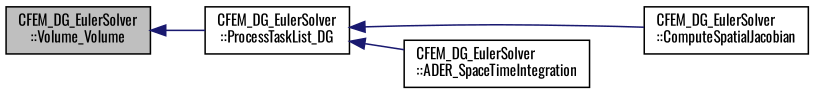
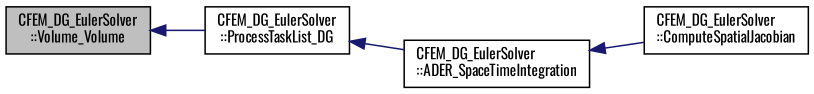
(504, 25) -> (624, 45)
